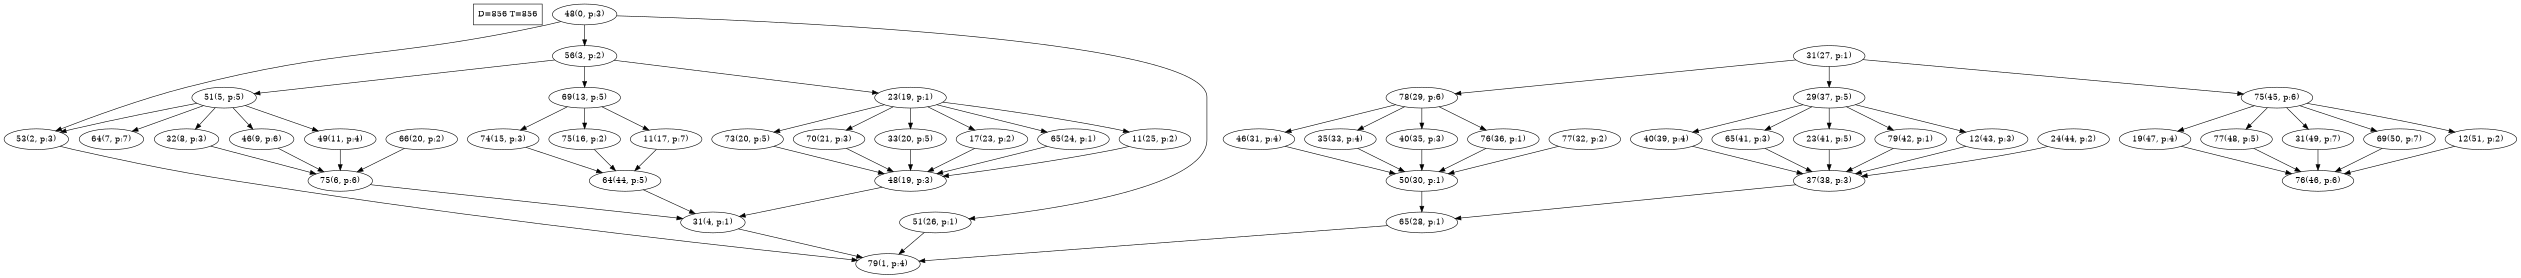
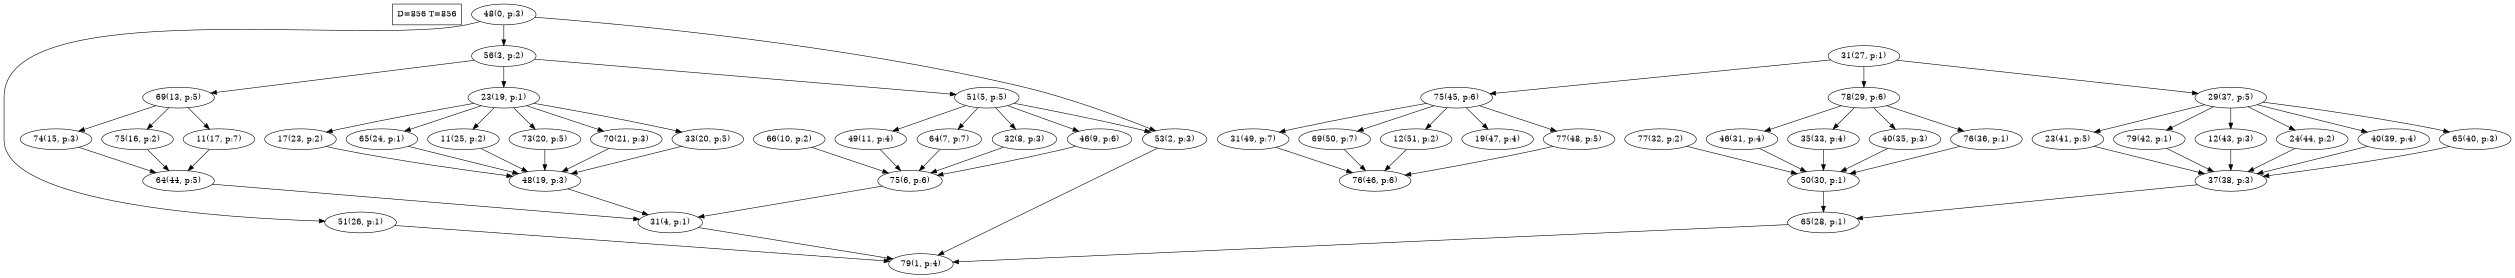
none -> (2269, 117)
(422, 139) -> (789, 139)
(1748, 139) -> (2475, 139)
none -> (932, 158)
(2234, 159) -> none
